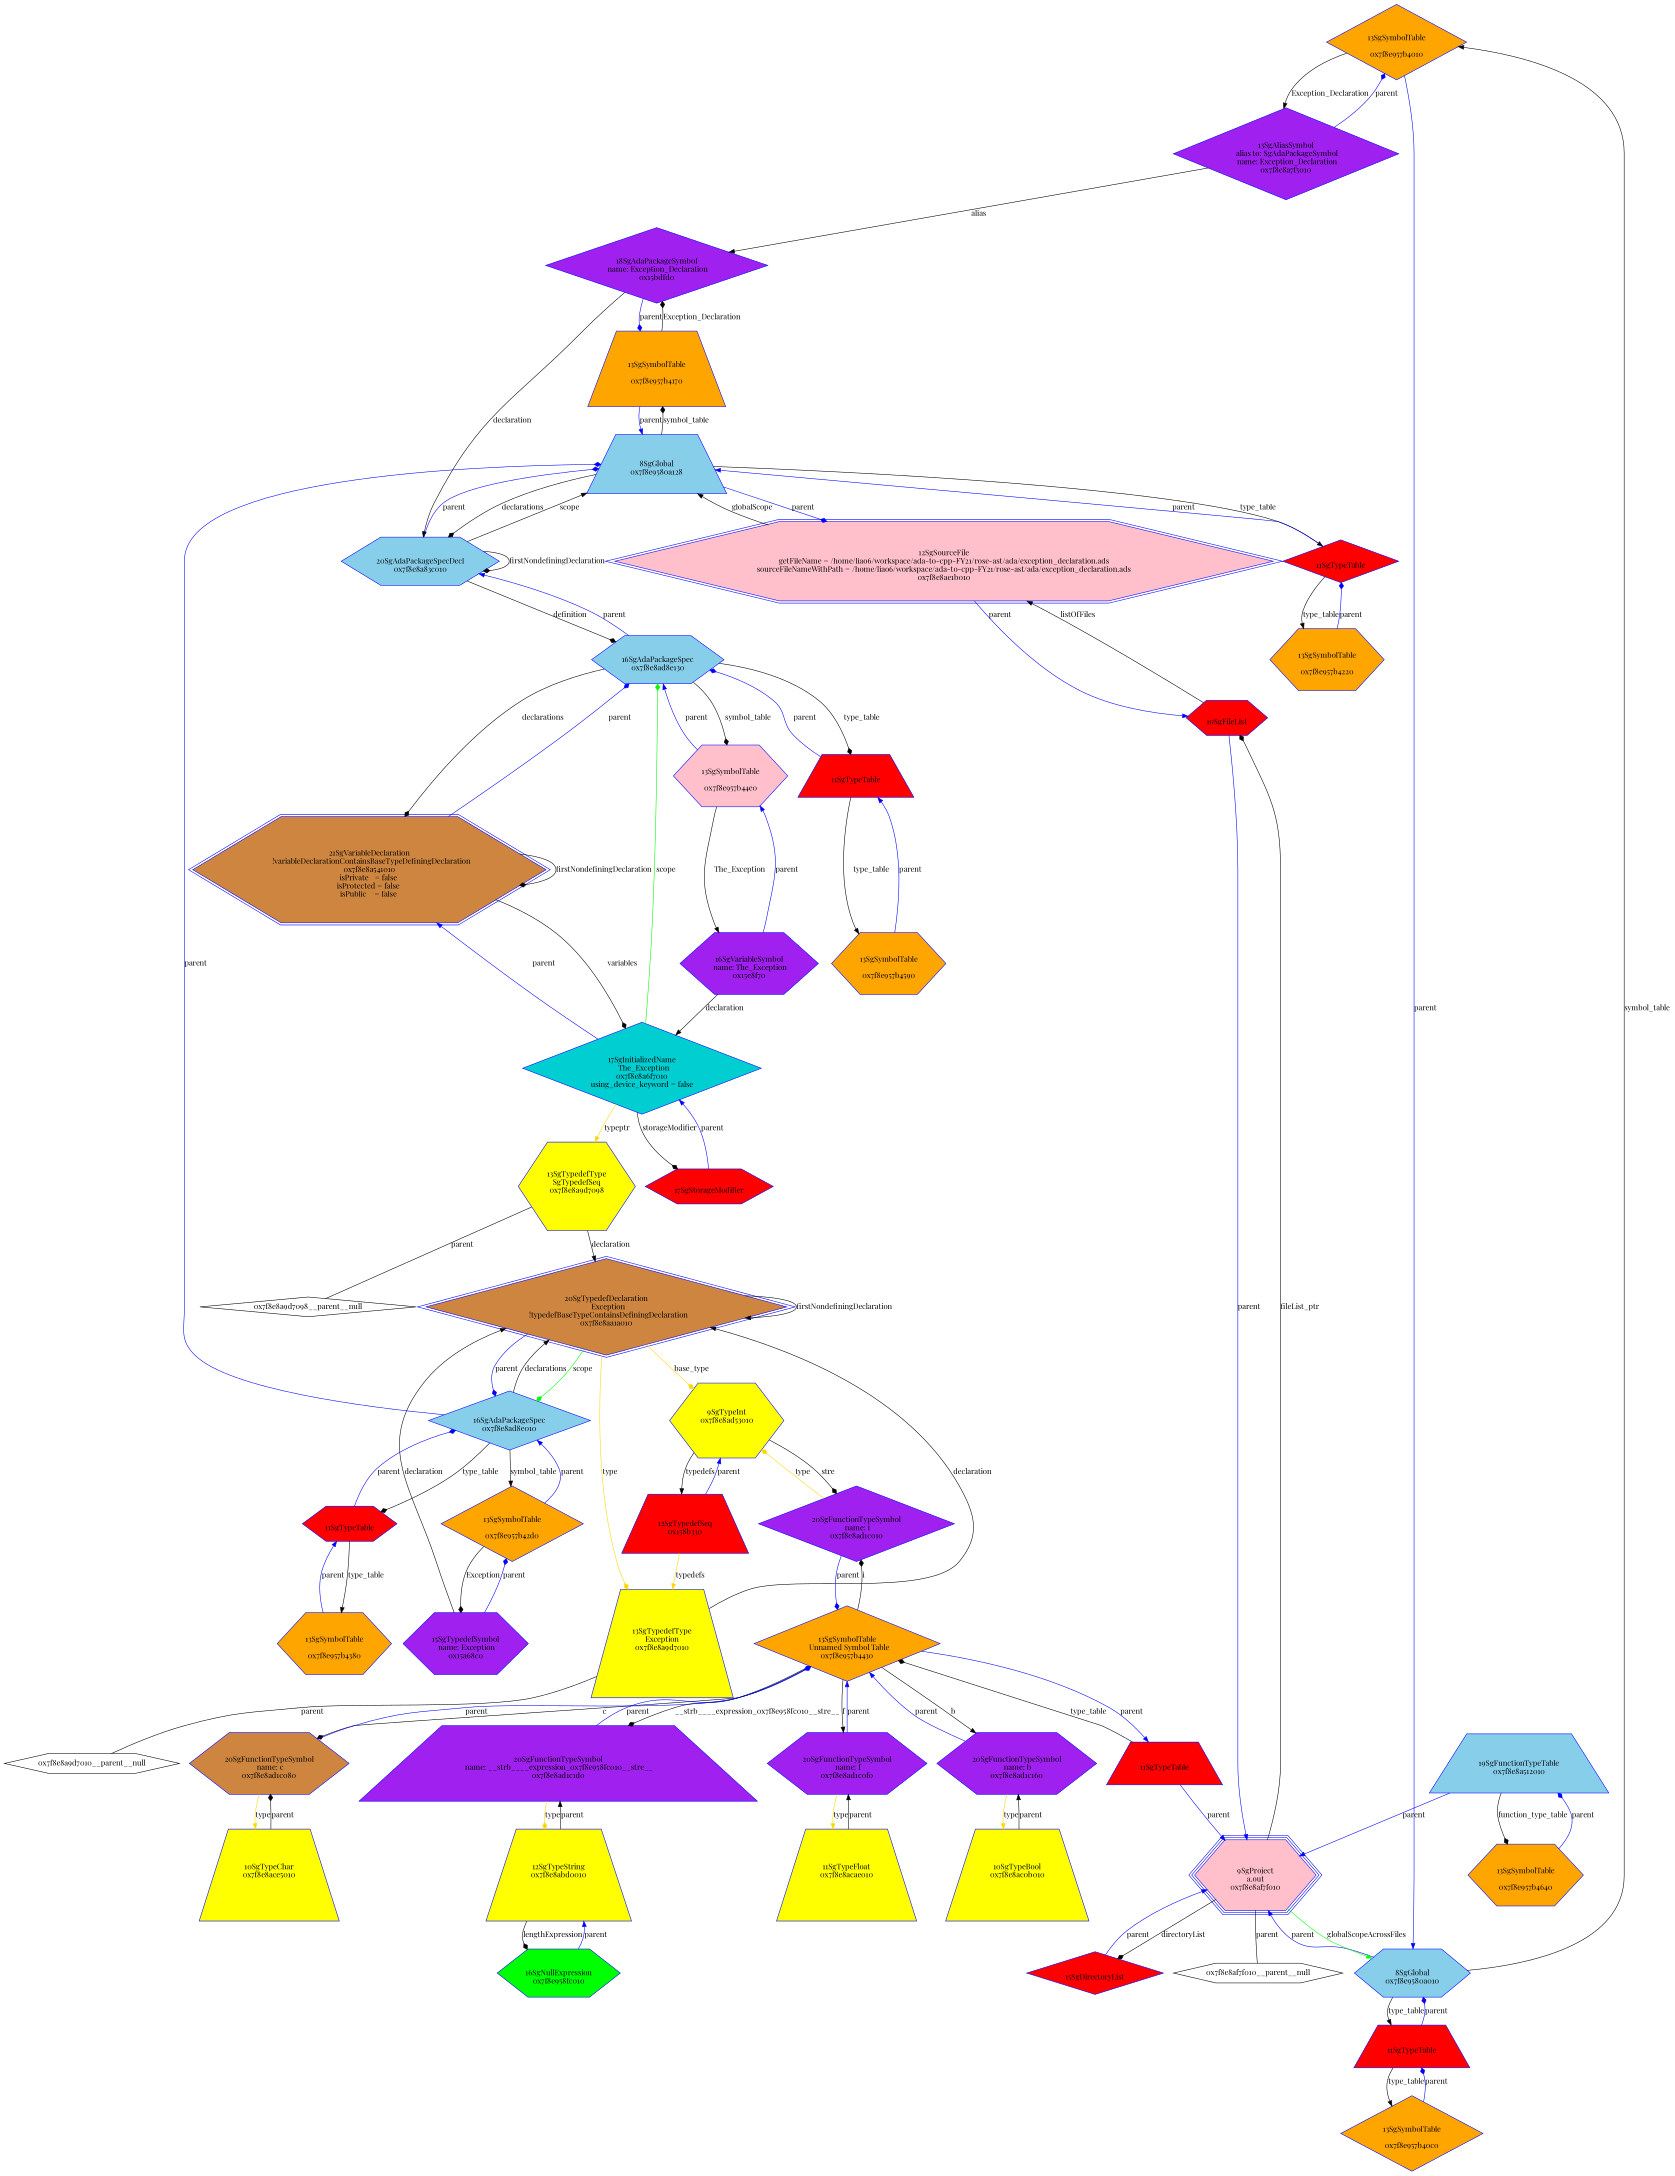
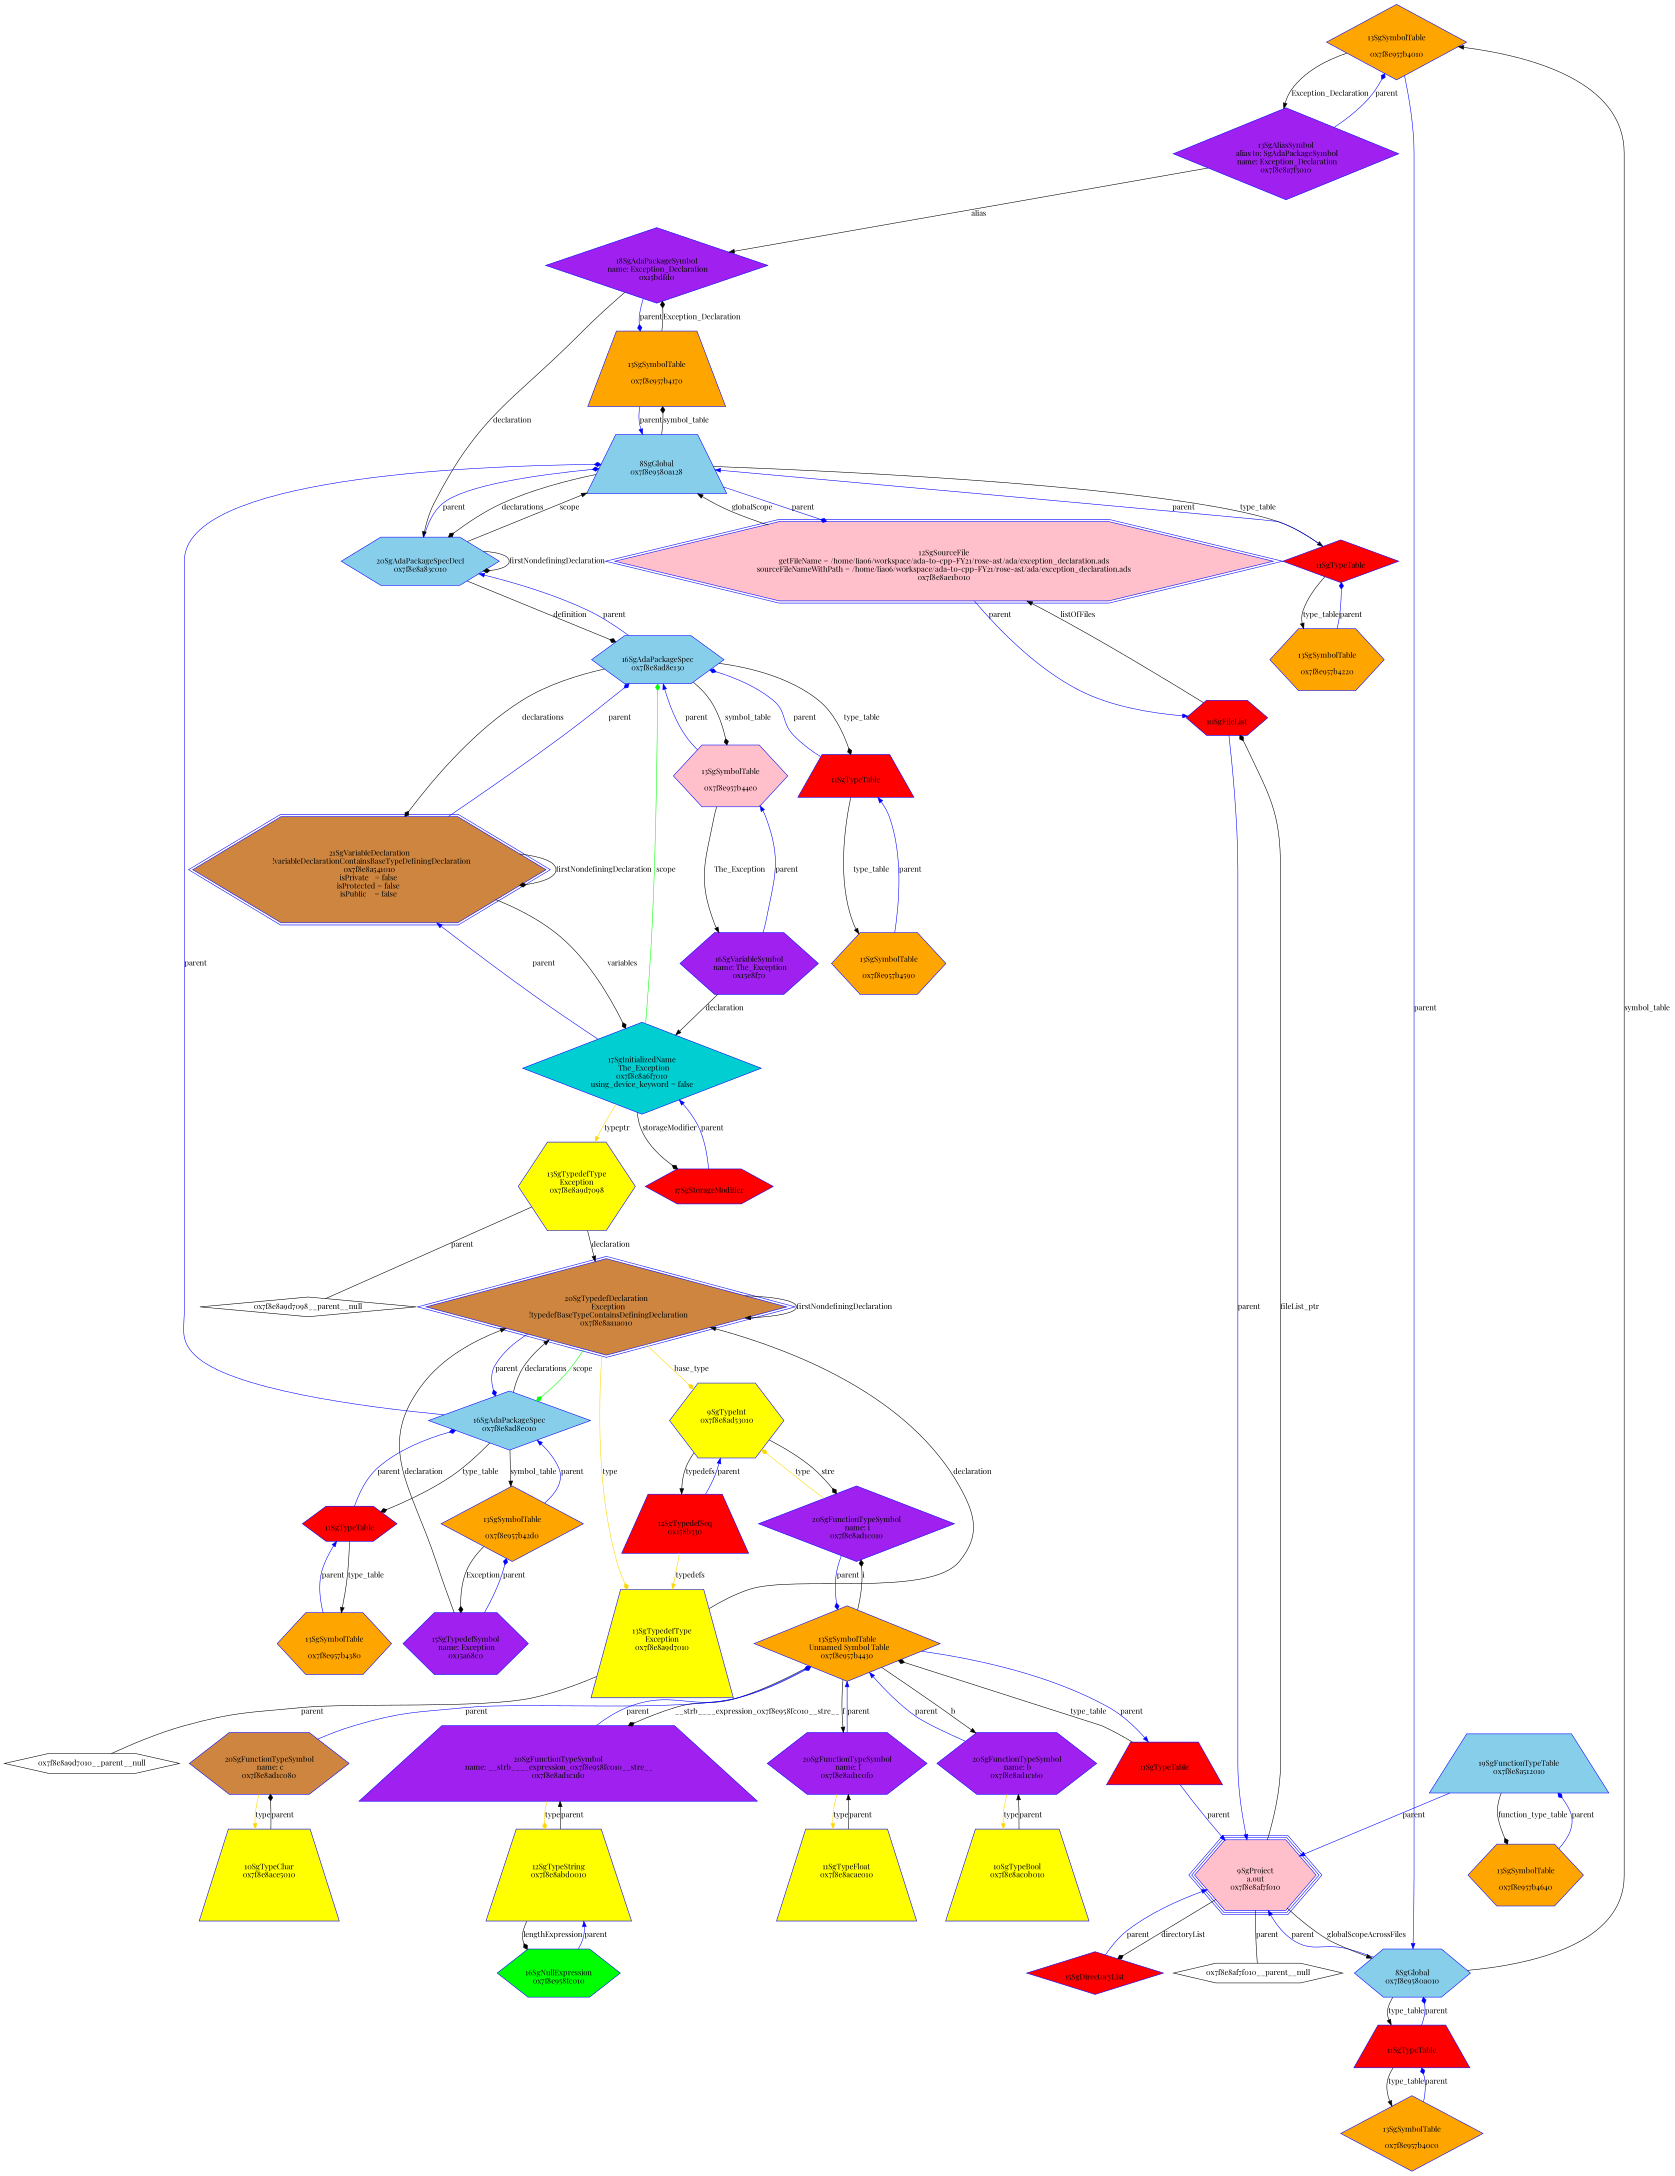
(577, 1186) -> (577, 1186)
(569, 1710) -> none
(1324, 1937) -> (1324, 1937)
